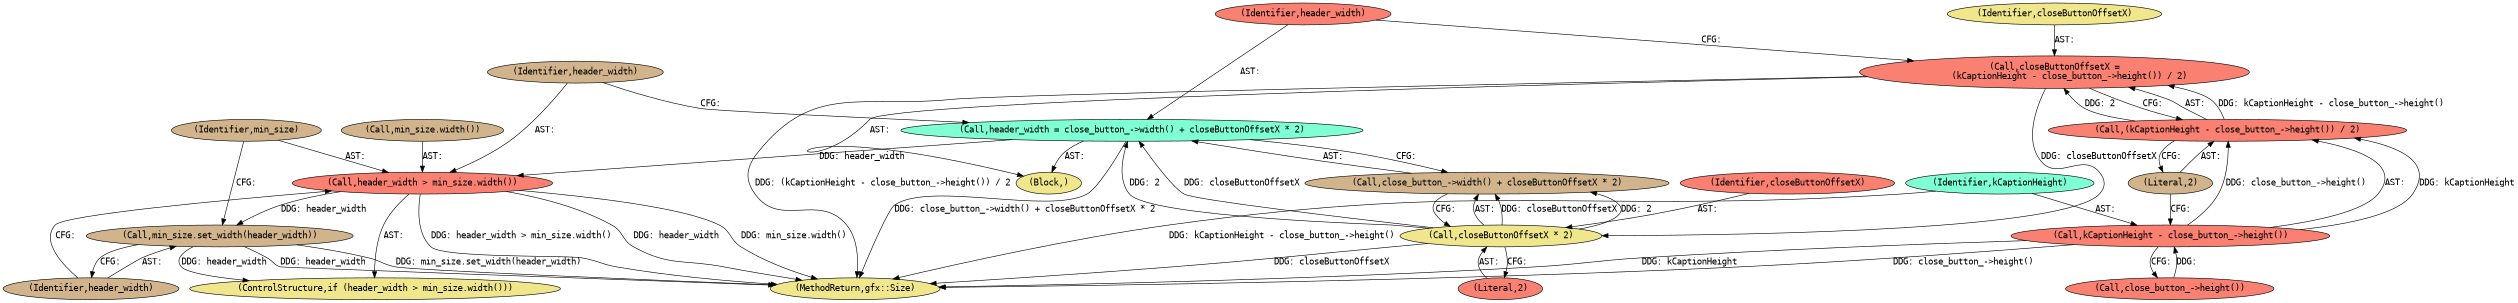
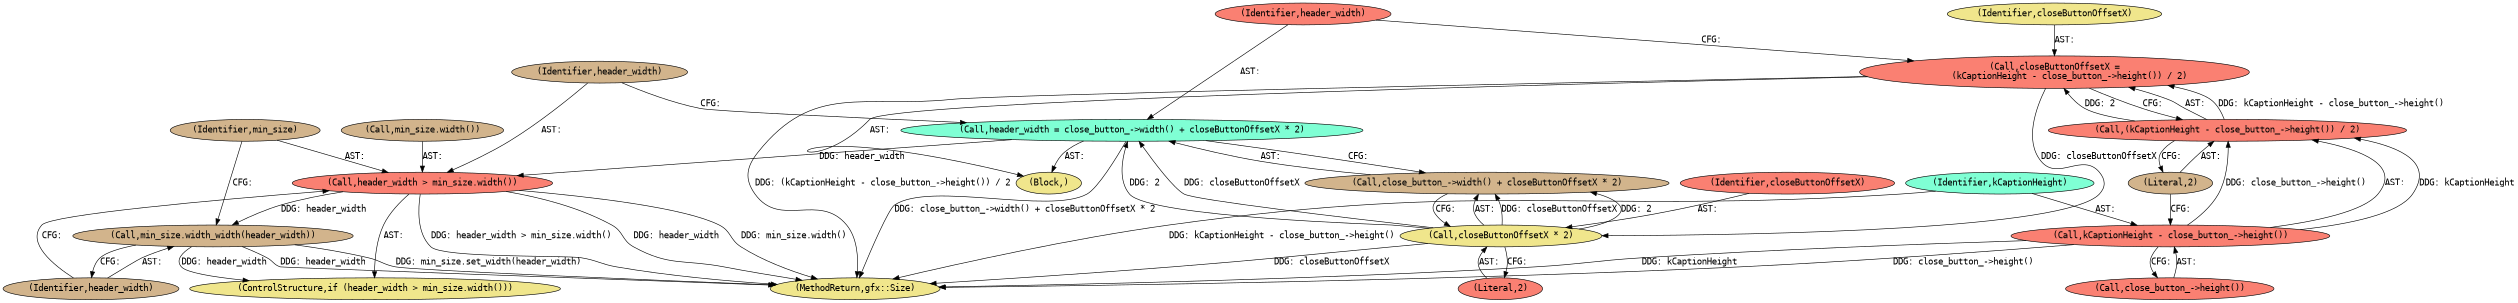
(220, 236) -> (213, 236)
(2189, 262) -> (2189, 262)
